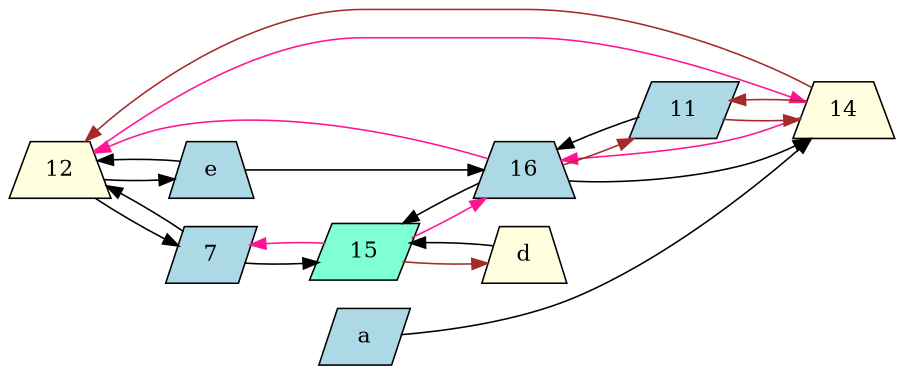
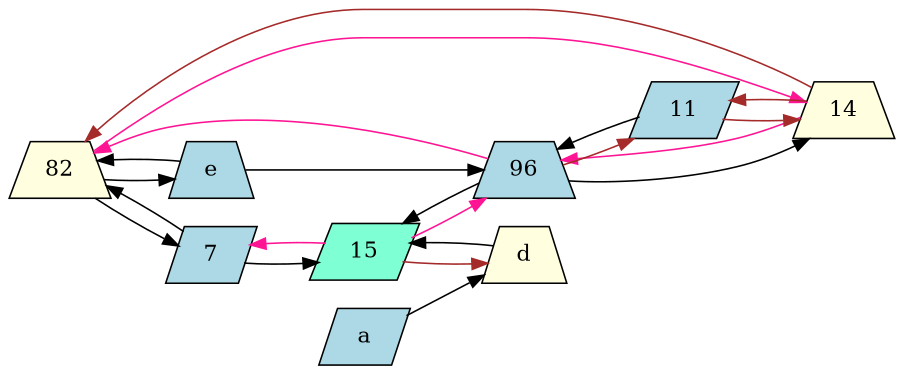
(60, 170) -> (60, 170)
(524, 170) -> (524, 170)
(616, 278) -> (438, 299)
